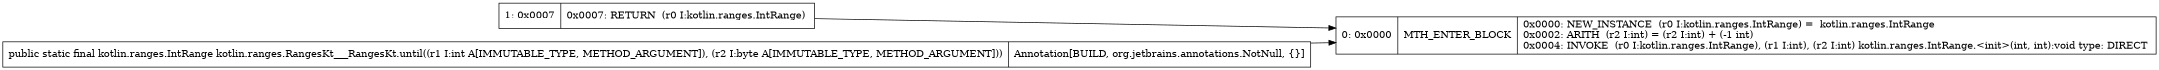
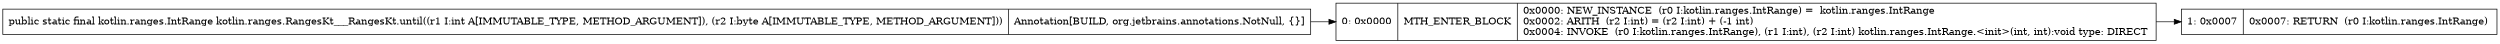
(1072, 23) -> (2165, 22)
